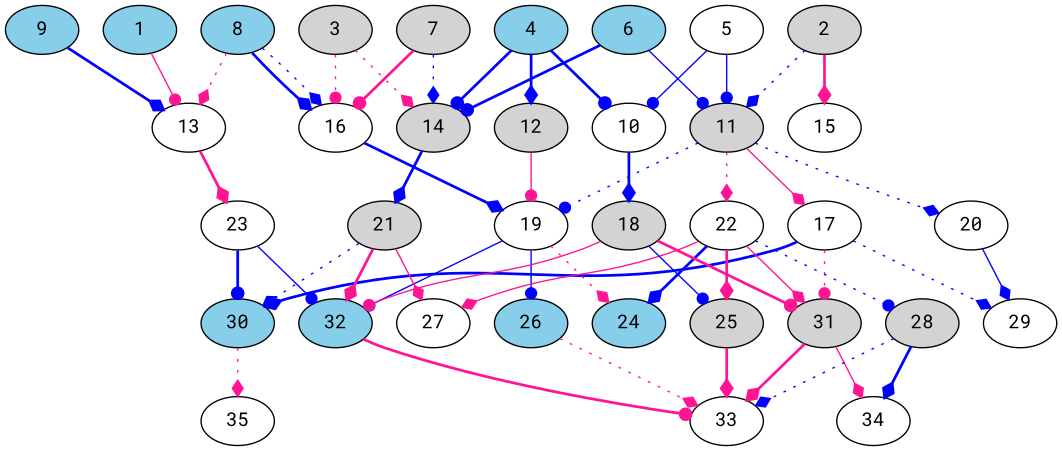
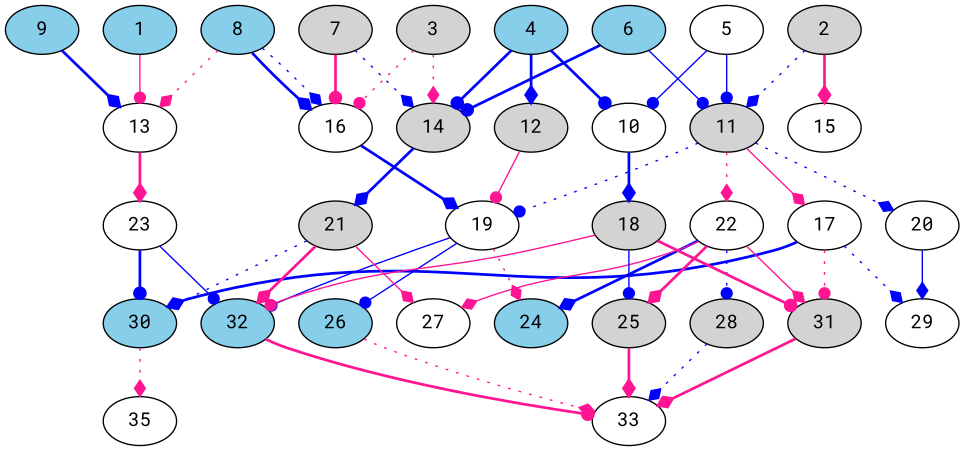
(873, 421) -> none
